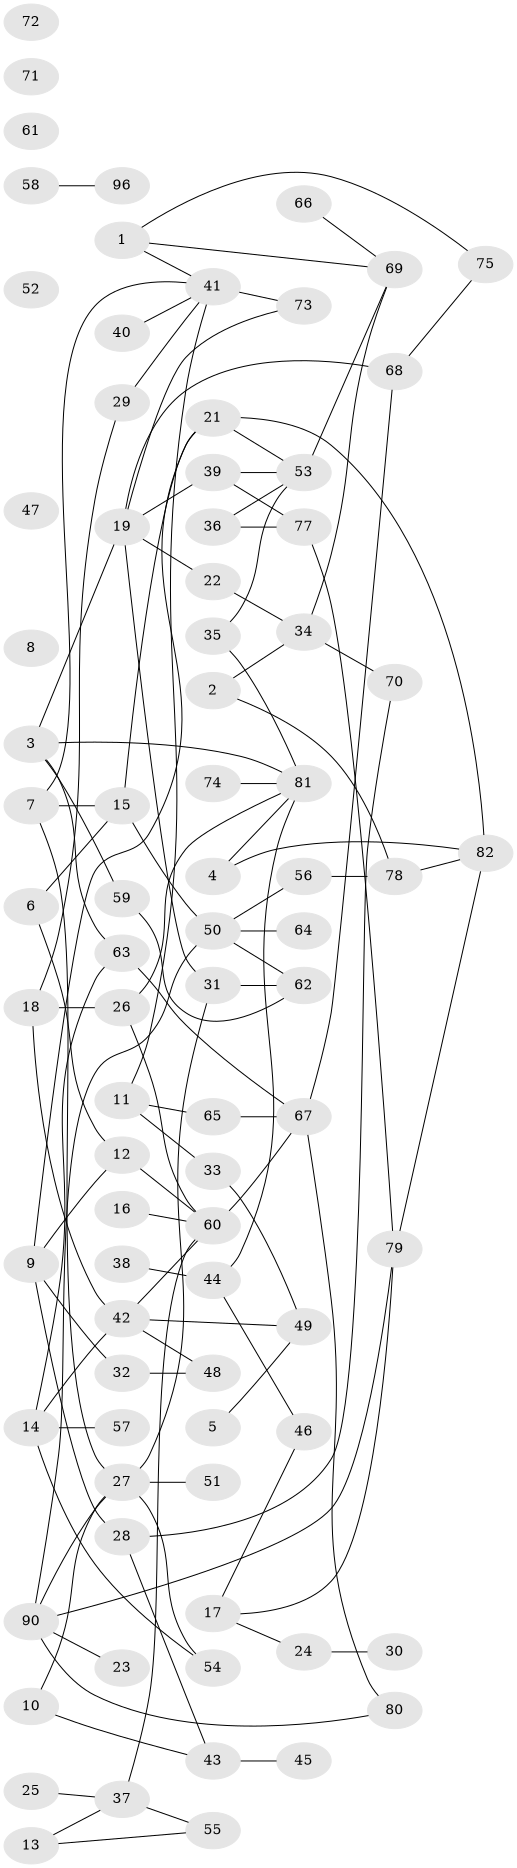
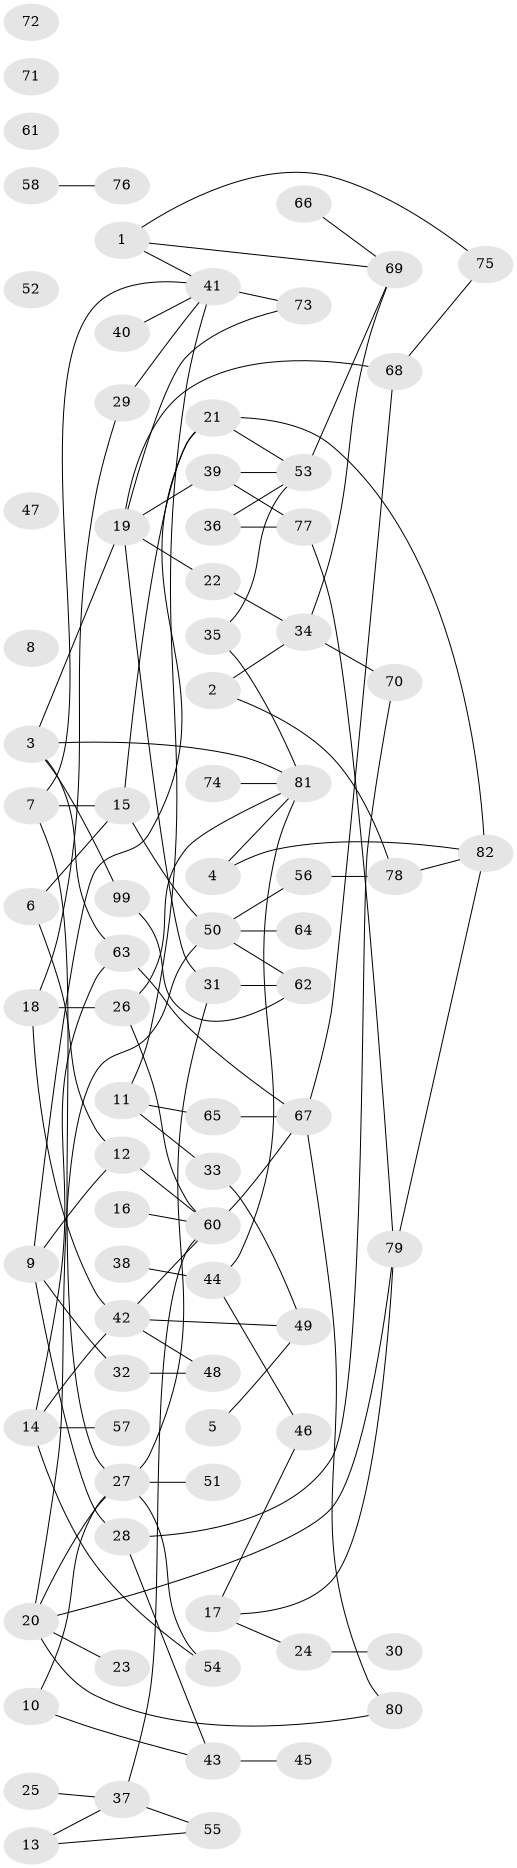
(122, 186) -> (122, 186)
(122, 899) -> (122, 899)
(31, 1622) -> (31, 1622)
